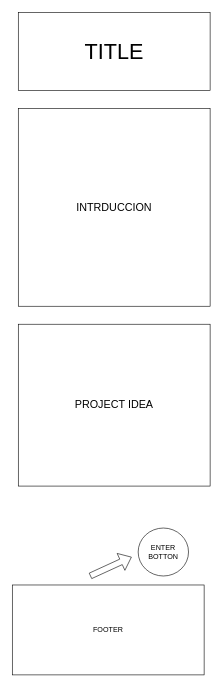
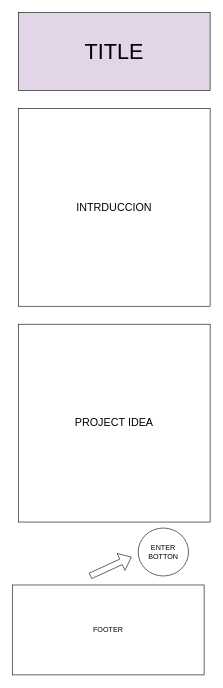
(114, 51) -> (114, 51)
(114, 405) -> (114, 423)
